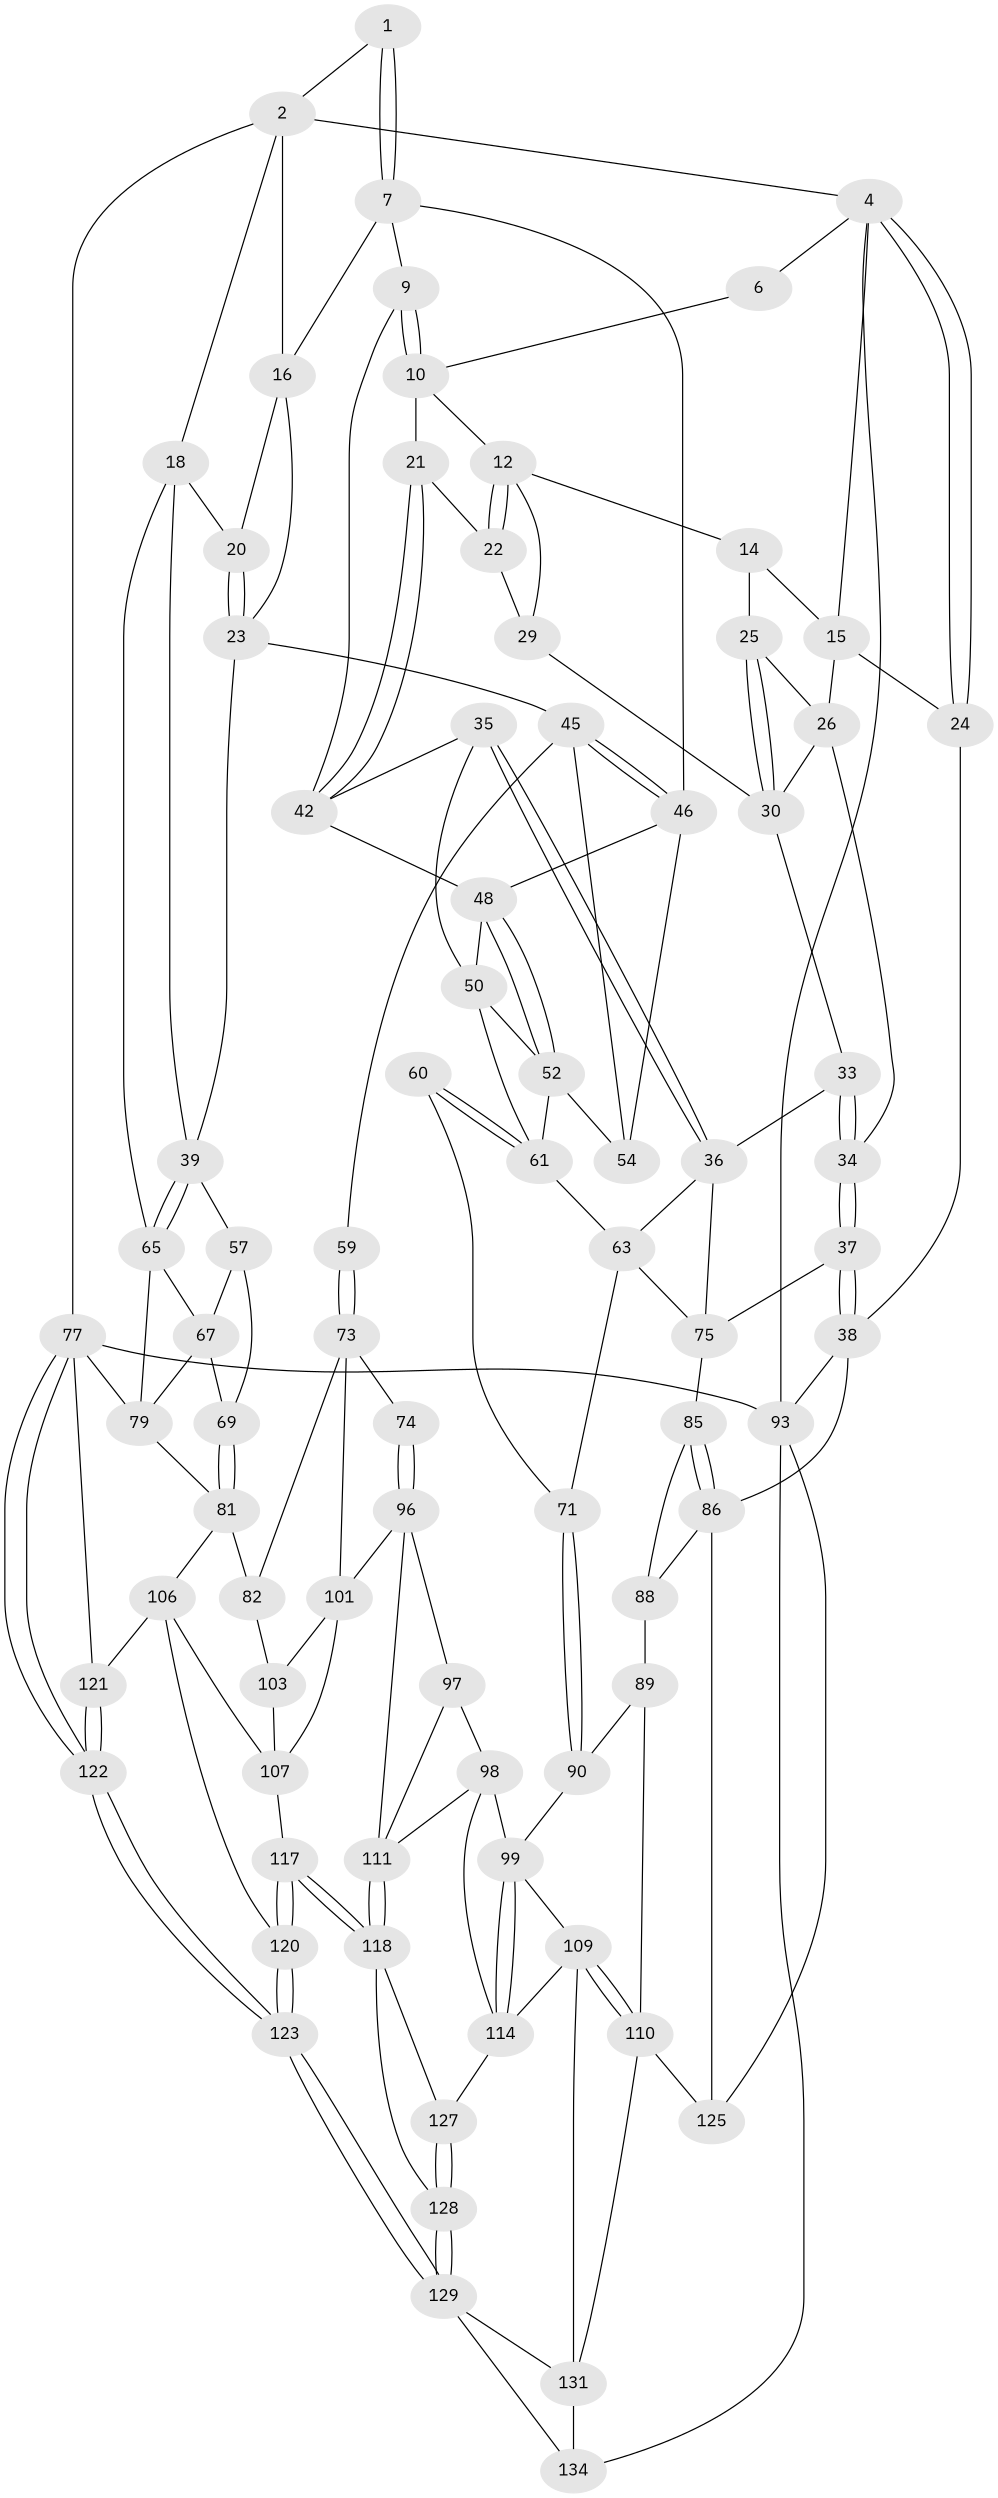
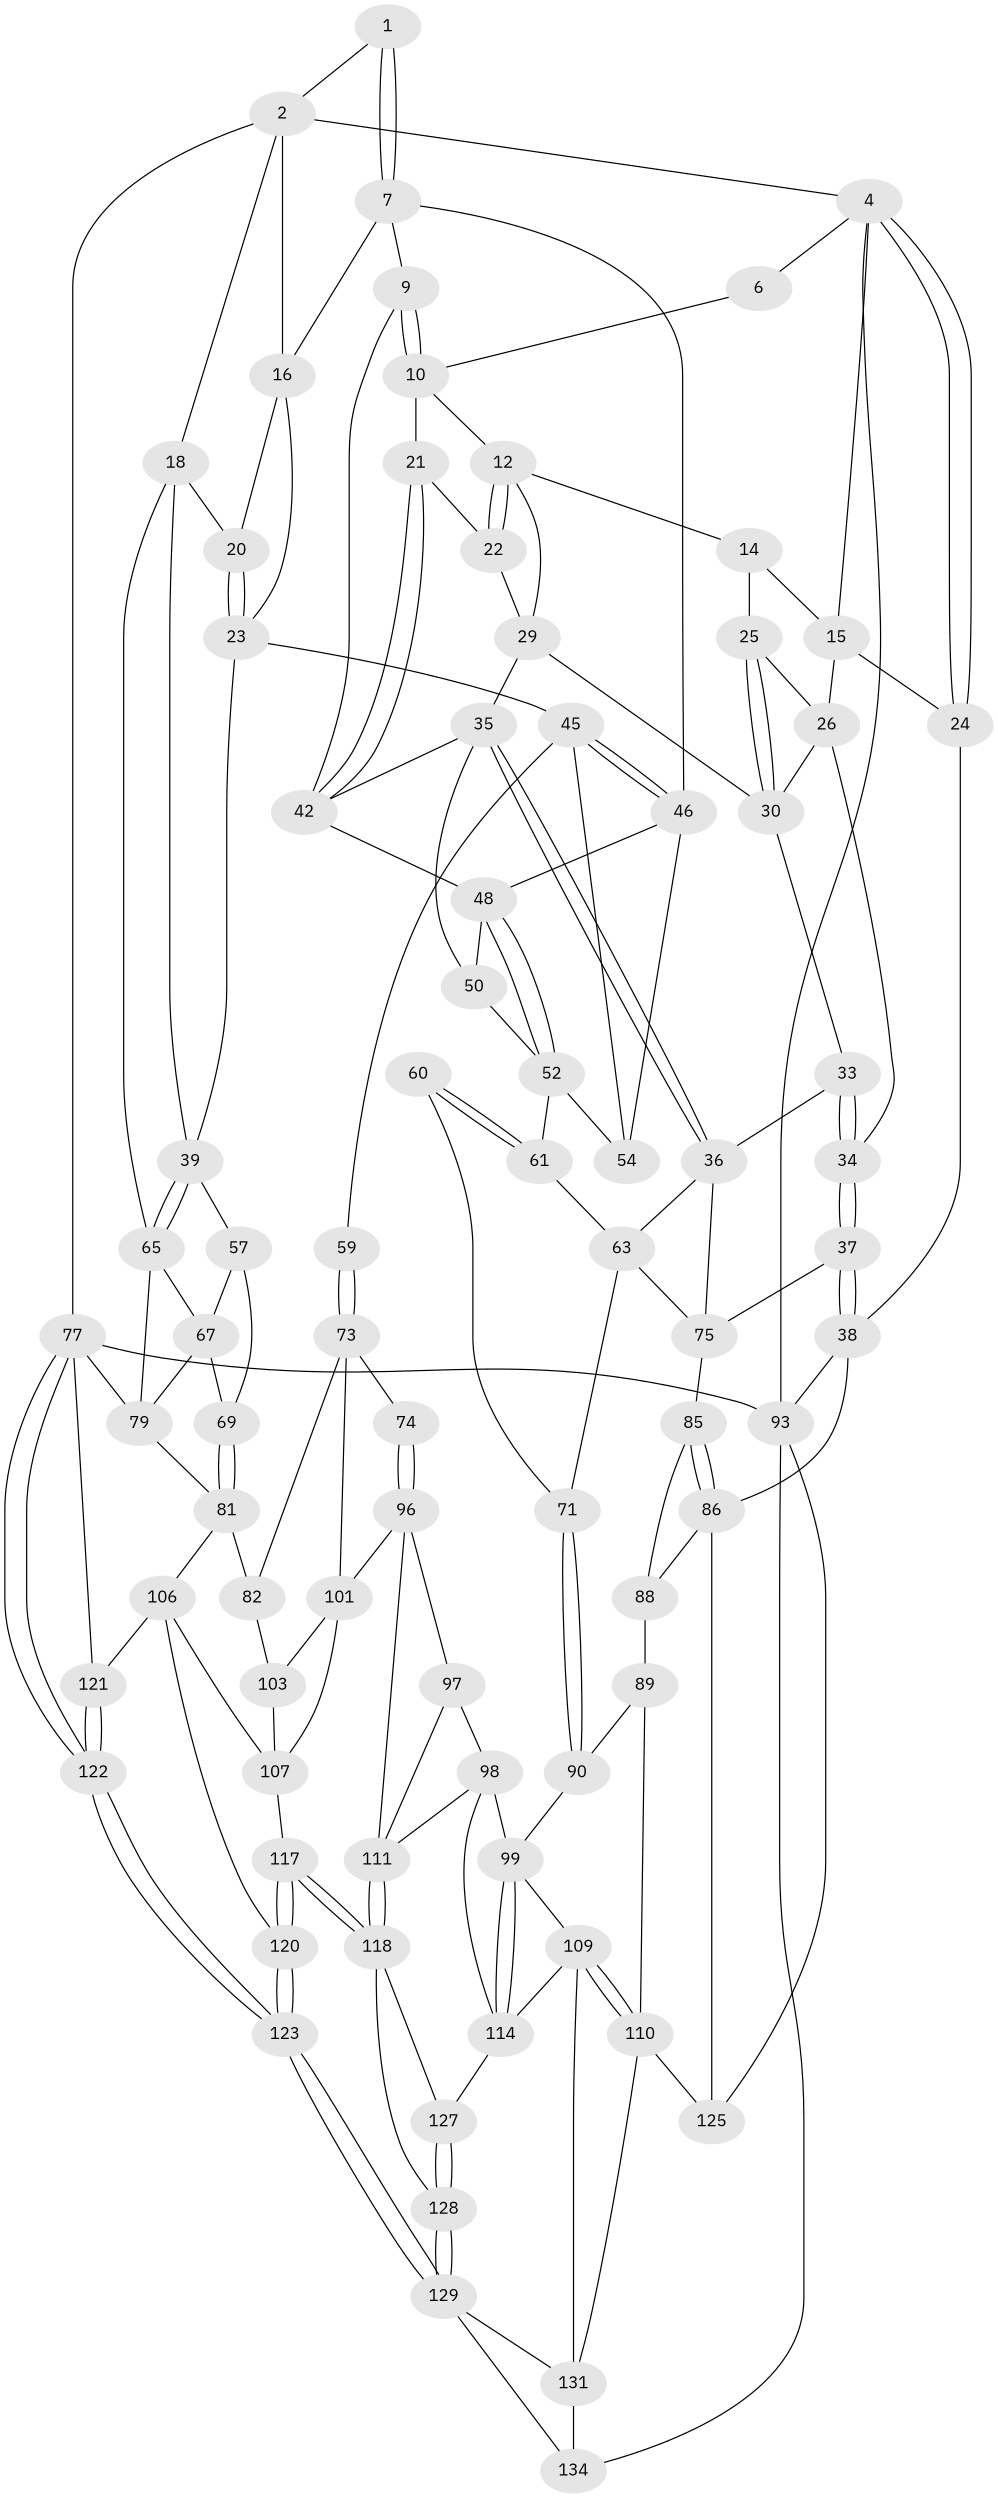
none -> (506, 681)
(501, 1076) -> none
